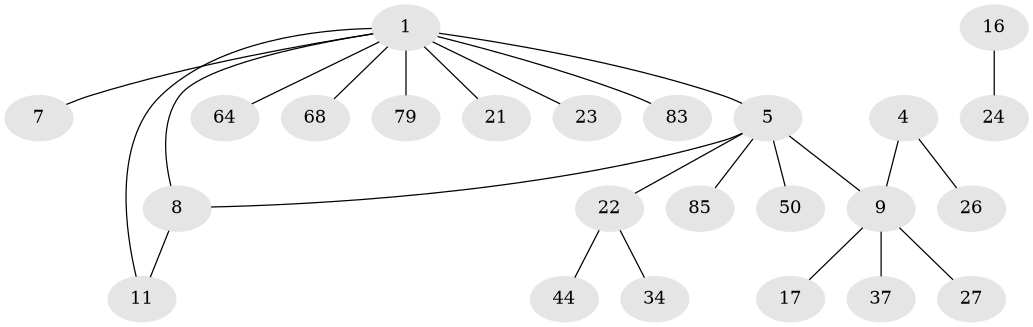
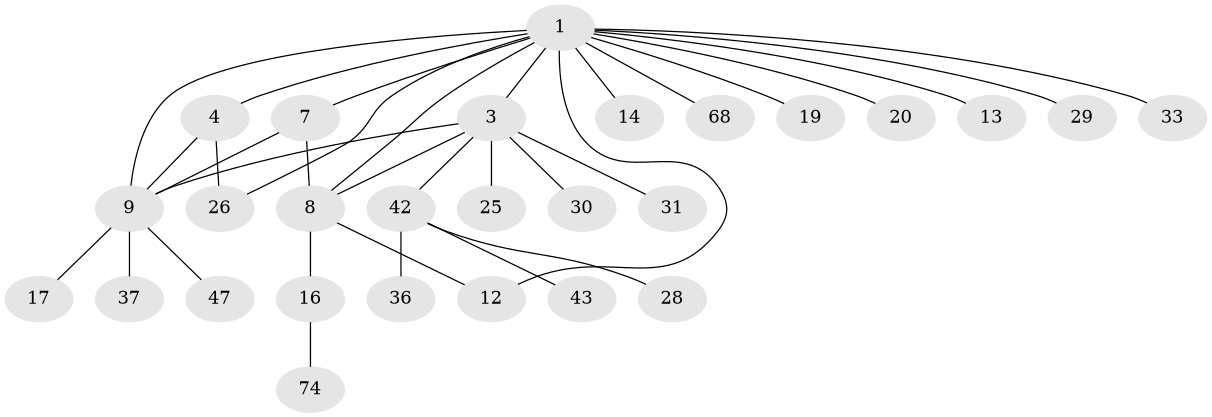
none -> (295, 54)
none -> (382, 62)
none -> (381, 105)
(225, 118) -> (630, 118)
(406, 118) -> (811, 118)
(496, 118) -> (901, 118)
(587, 118) -> (992, 118)
(677, 118) -> (1173, 118)
(768, 118) -> (491, 118)
(994, 118) -> (310, 390)
none -> (1082, 118)
none -> (227, 159)
none -> (308, 172)
(610, 209) -> (401, 209)
none -> (672, 209)
(700, 209) -> (491, 209)
(791, 209) -> (582, 209)
none -> (310, 254)
(142, 299) -> (491, 299)
(564, 299) -> (582, 299)
(655, 299) -> (401, 299)
none -> (672, 299)
(972, 299) -> (220, 299)
